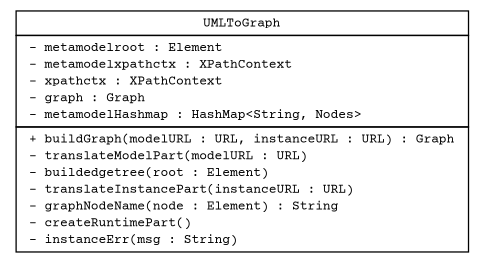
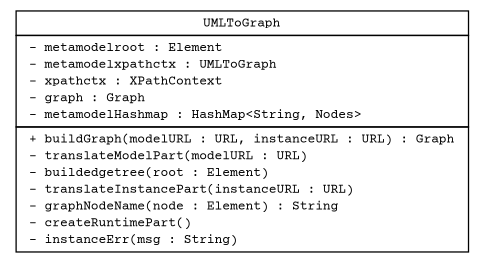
(161, 64) -> (153, 64)
